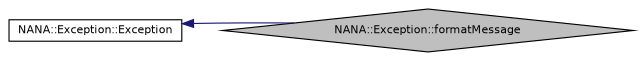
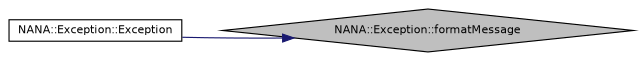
(244, 23) -> (232, 38)
